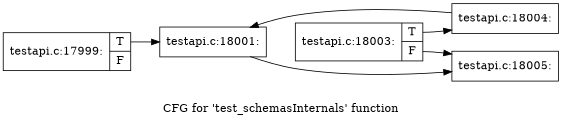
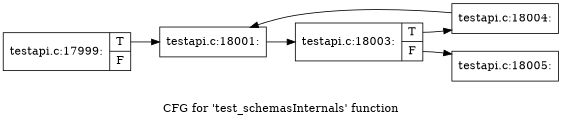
(346, 74) -> (277, 42)
